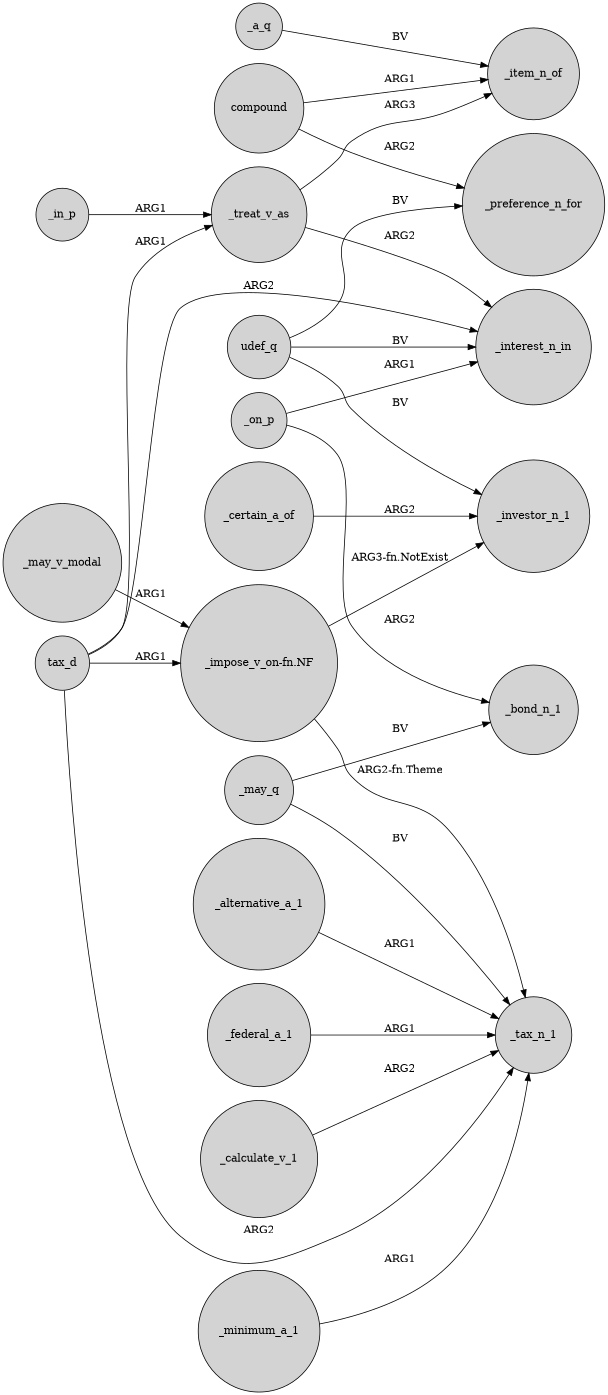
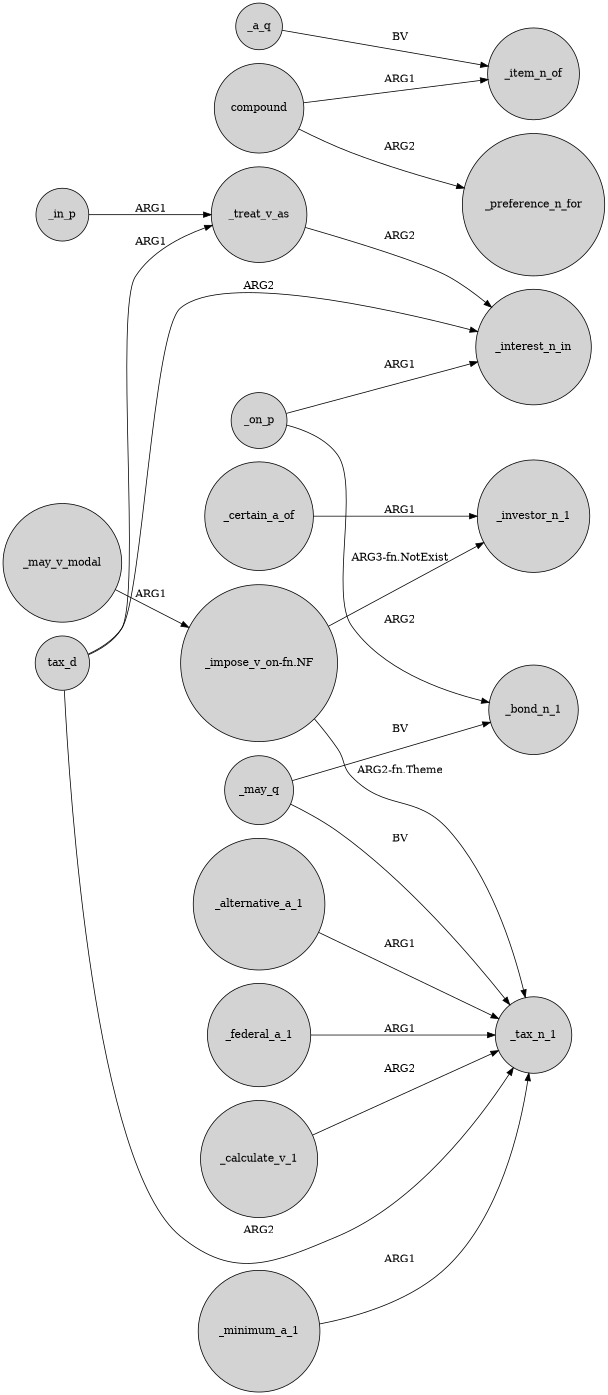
(383, 126) -> none
(259, 347) -> none
(400, 510) -> (400, 510)
(131, 663) -> none
